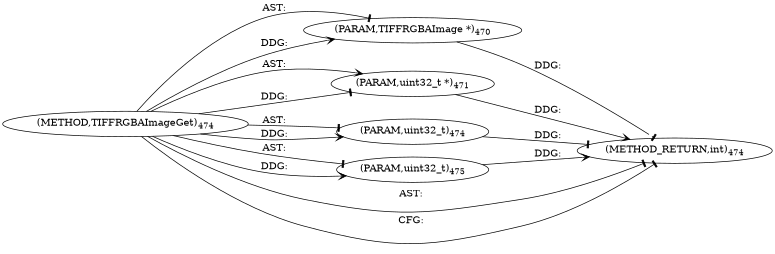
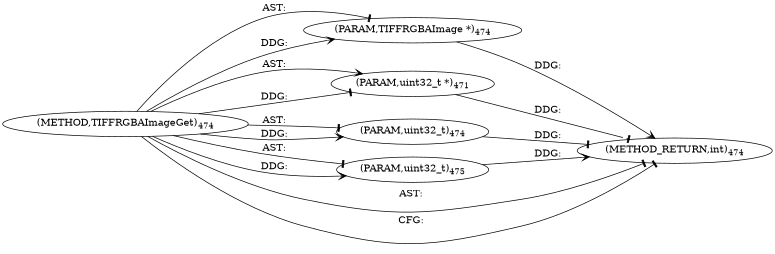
(483, 29) -> (483, 29)
(556, 81) -> (556, 81)
(539, 116) -> (539, 116)
